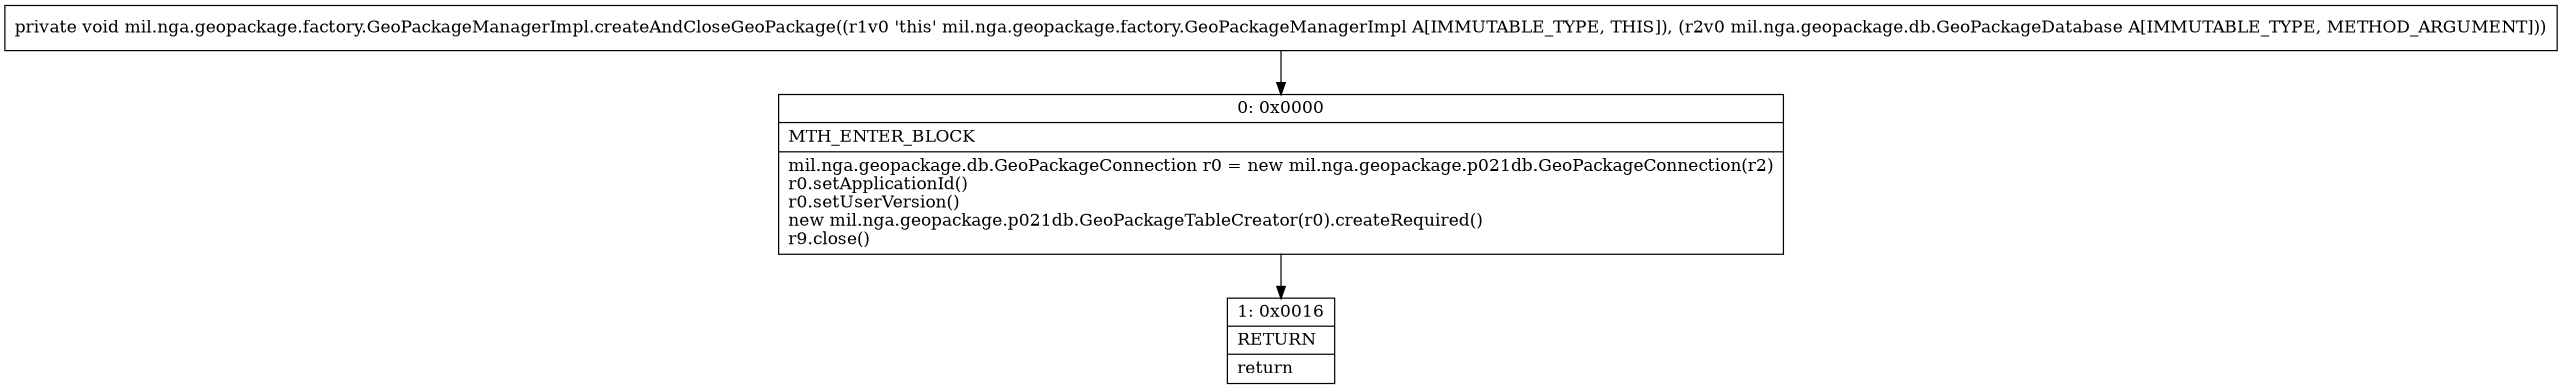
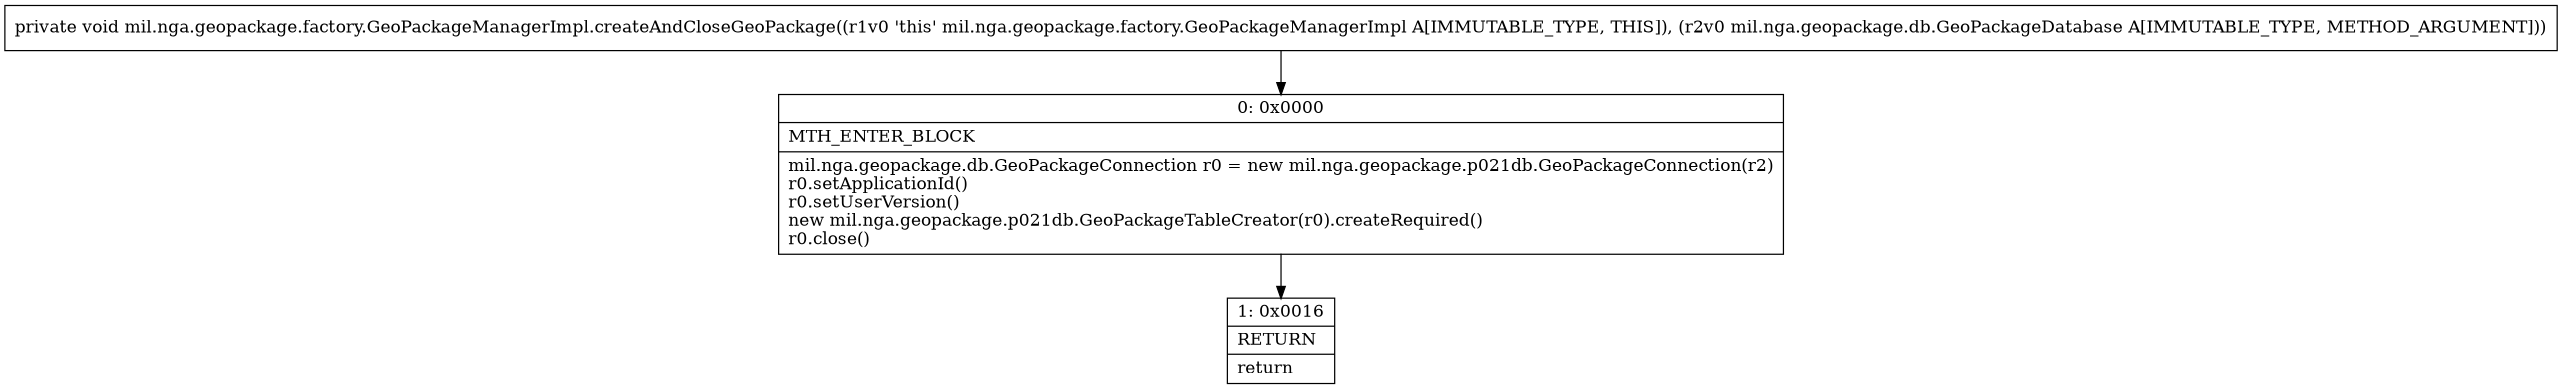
(829, 239) -> (829, 239)
